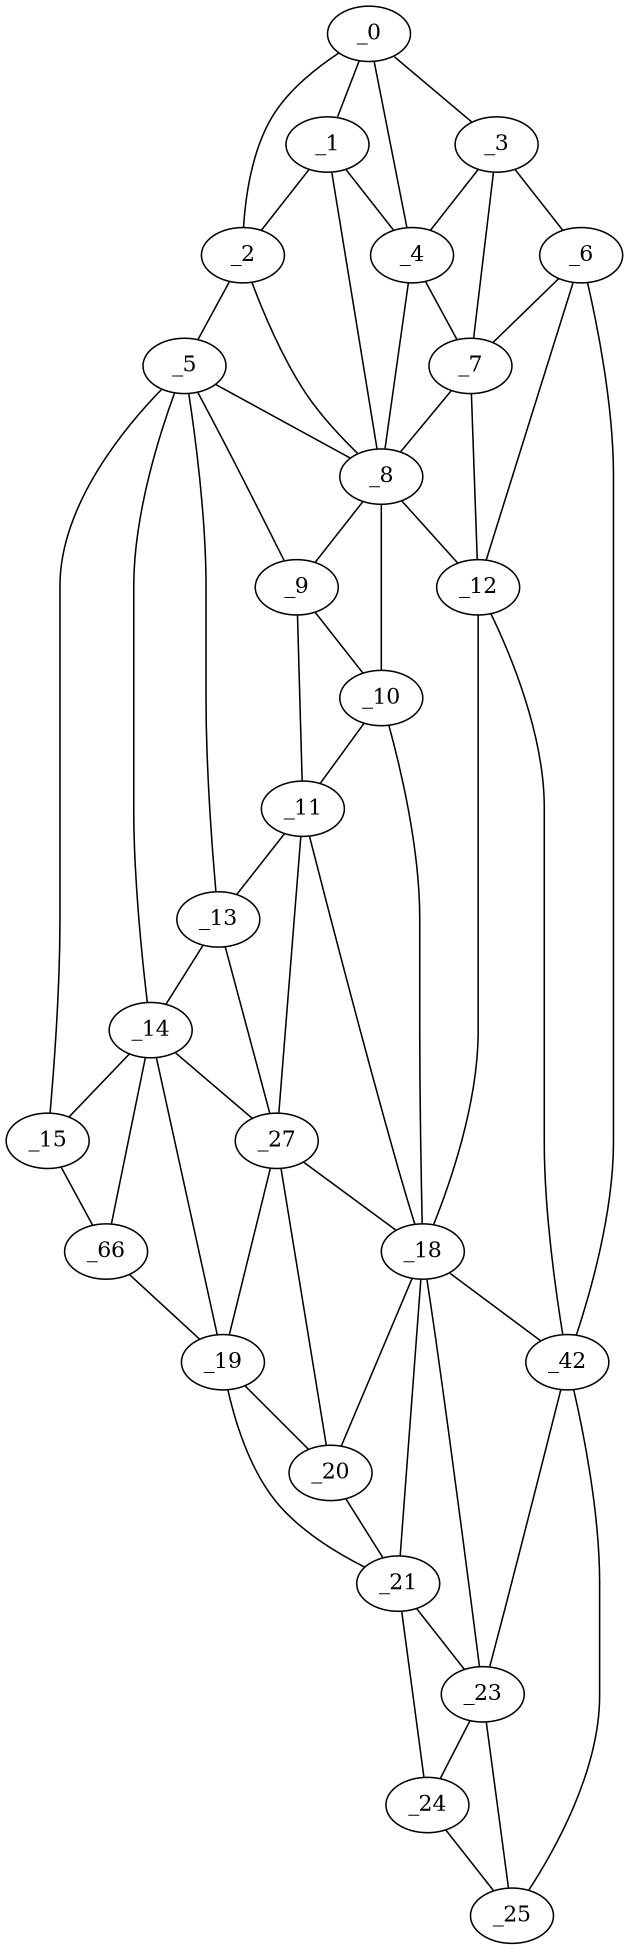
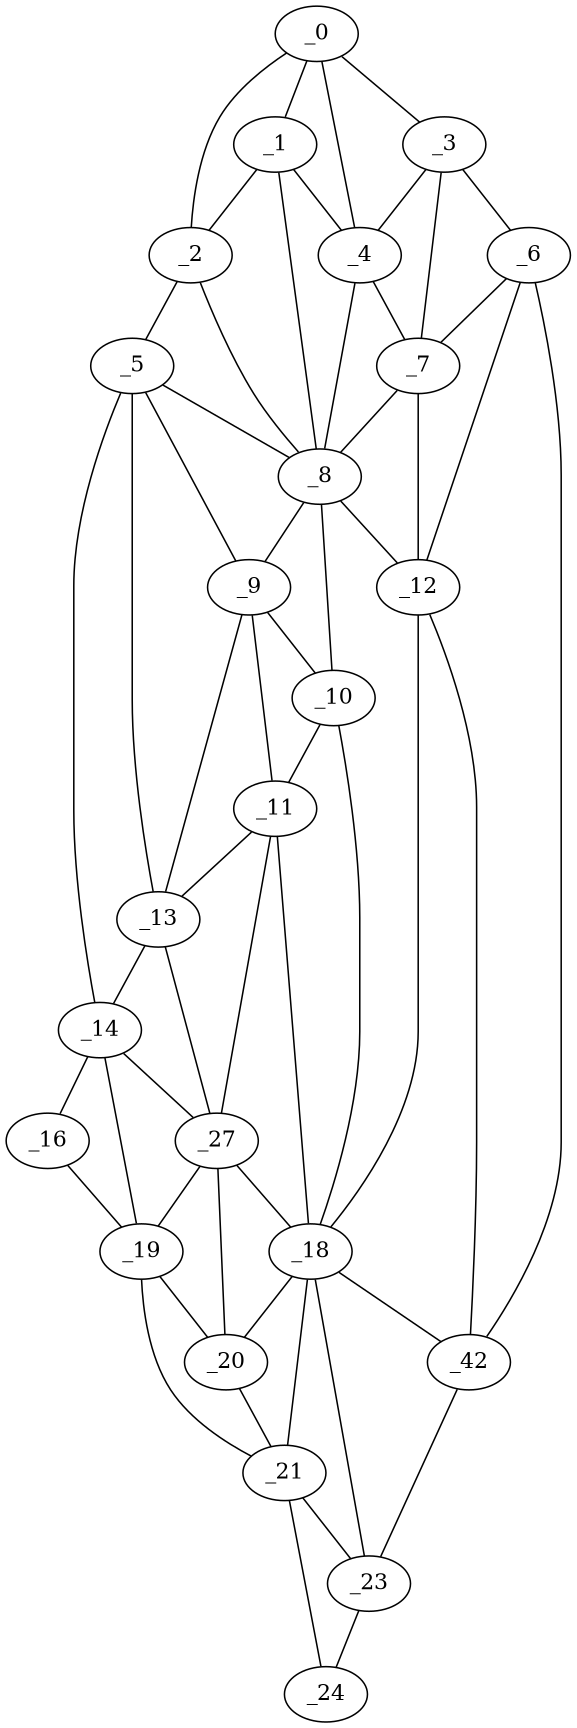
none -> (204, 753)
(48, 1141) -> none
(106, 1252) -> (48, 1141)
(512, 1916) -> none
